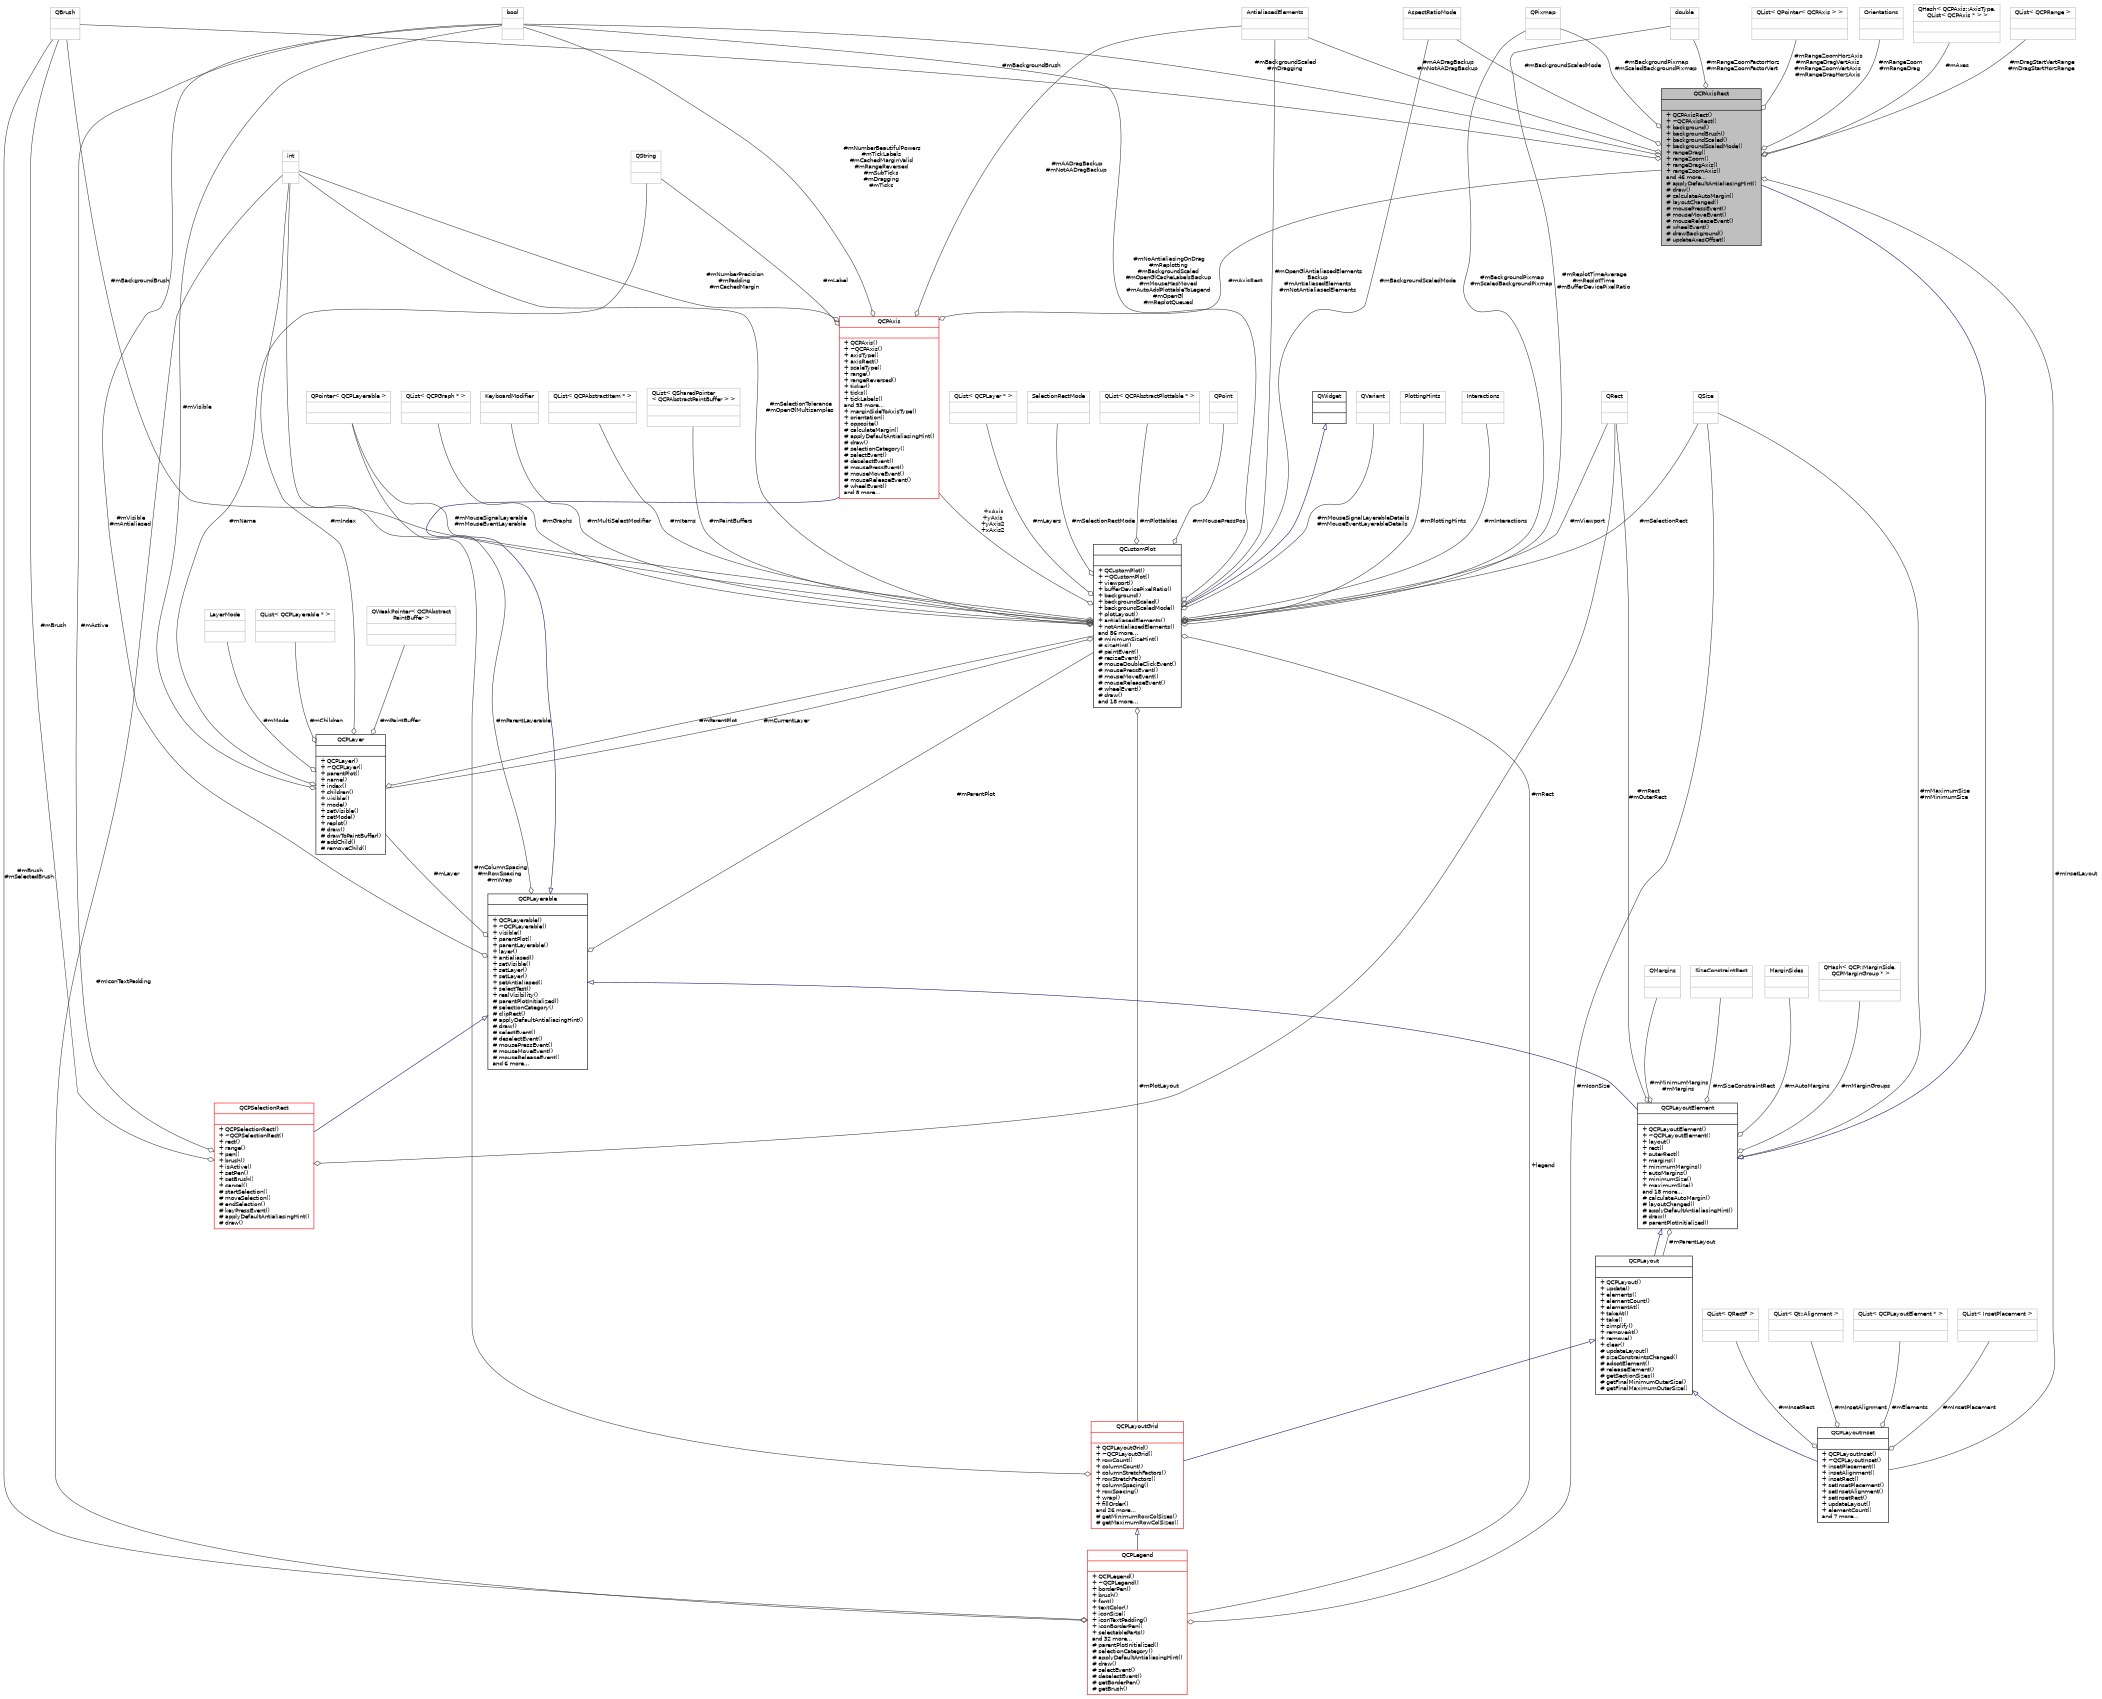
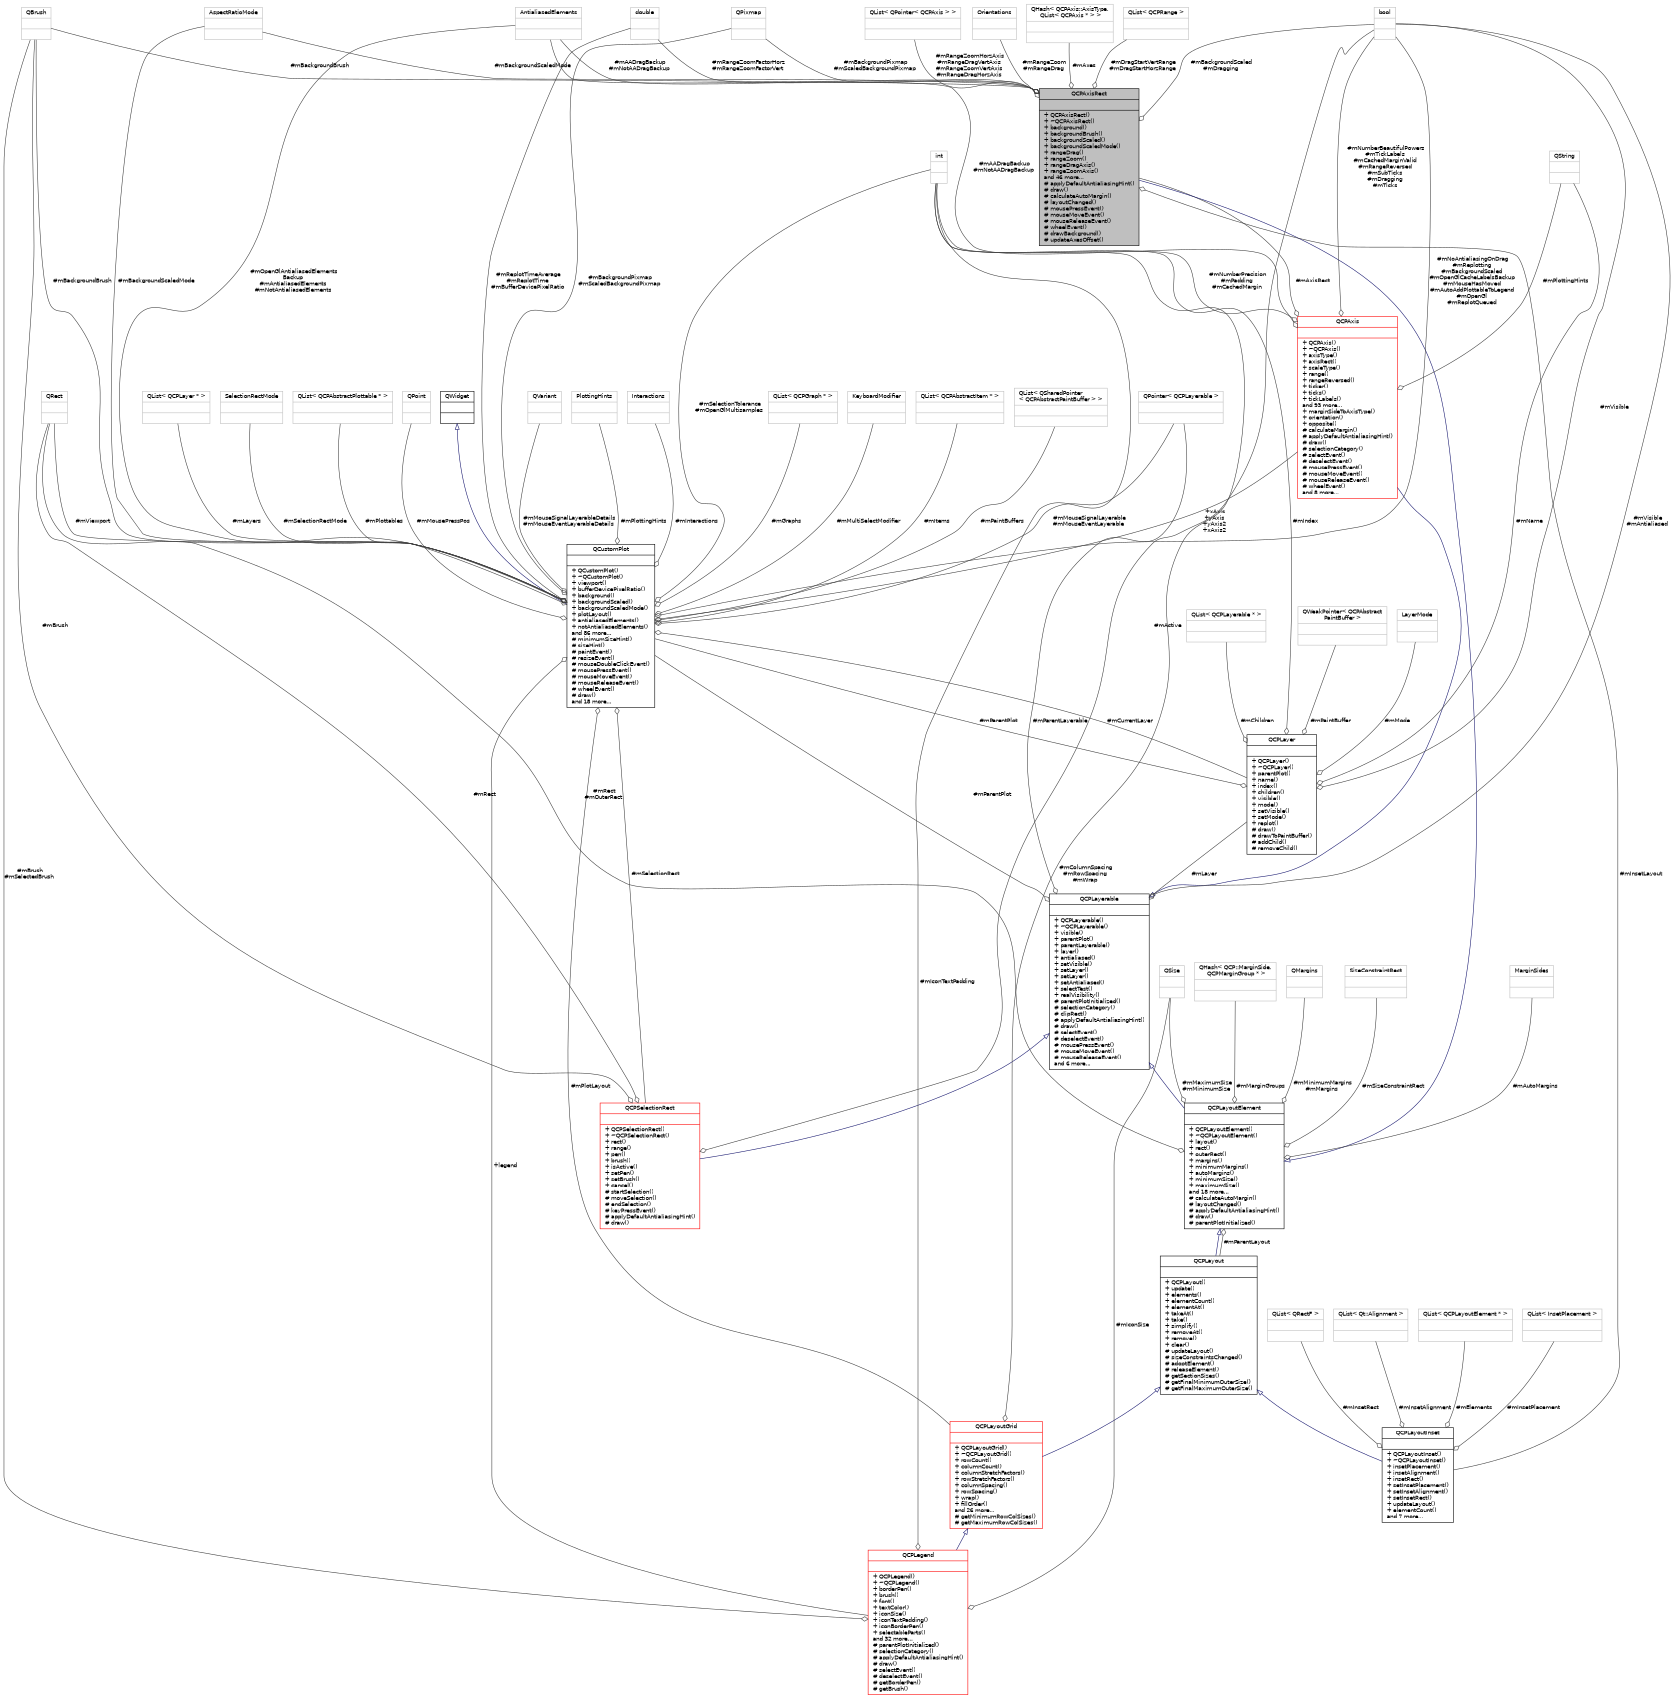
(835, 281) -> (1565, 281)
(1472, 577) -> (631, 909)
